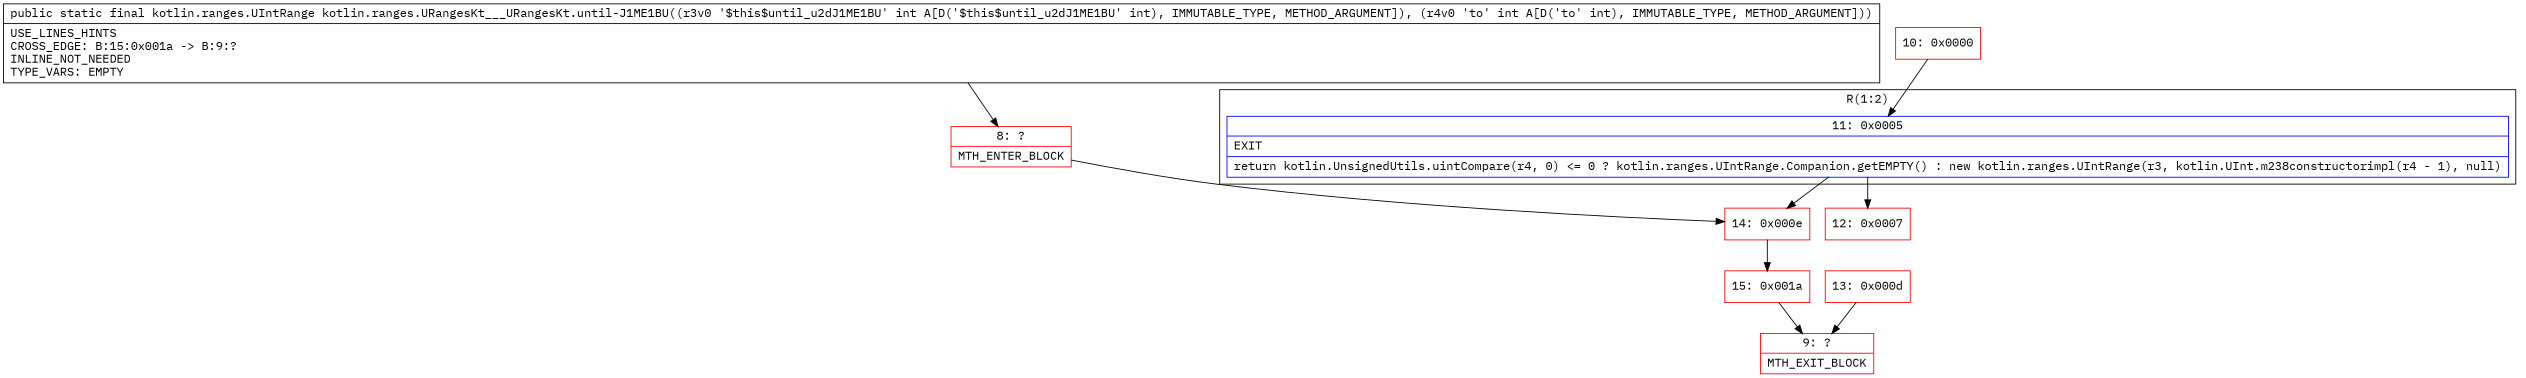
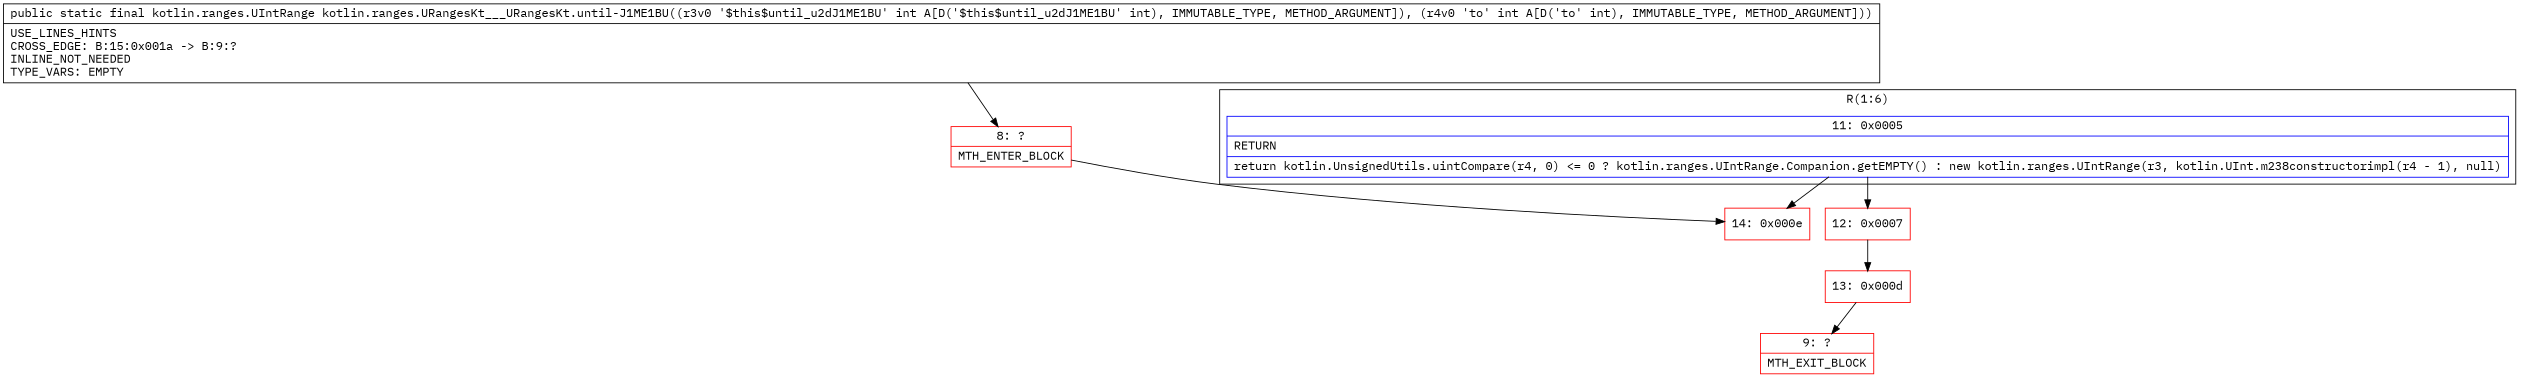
(1938, 43) -> none
(1868, 100) -> (1868, 100)
(1248, 146) -> (1255, 146)
none -> (1868, 251)
(1767, 287) -> none
